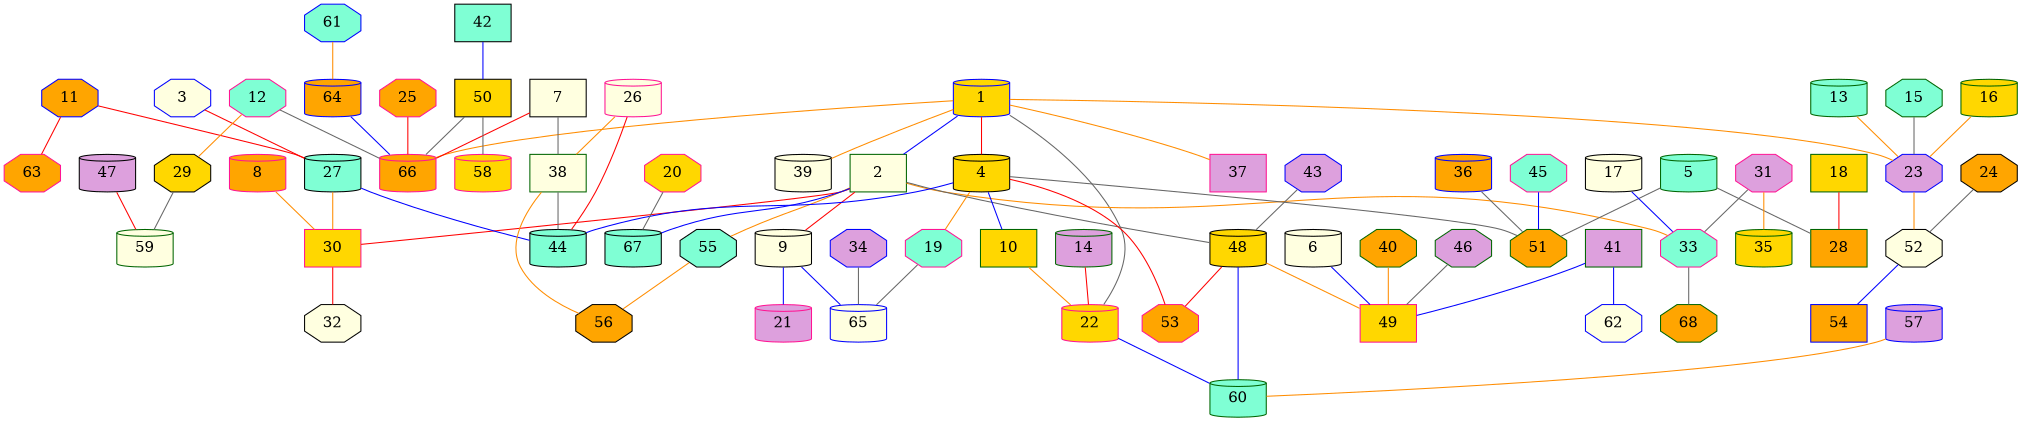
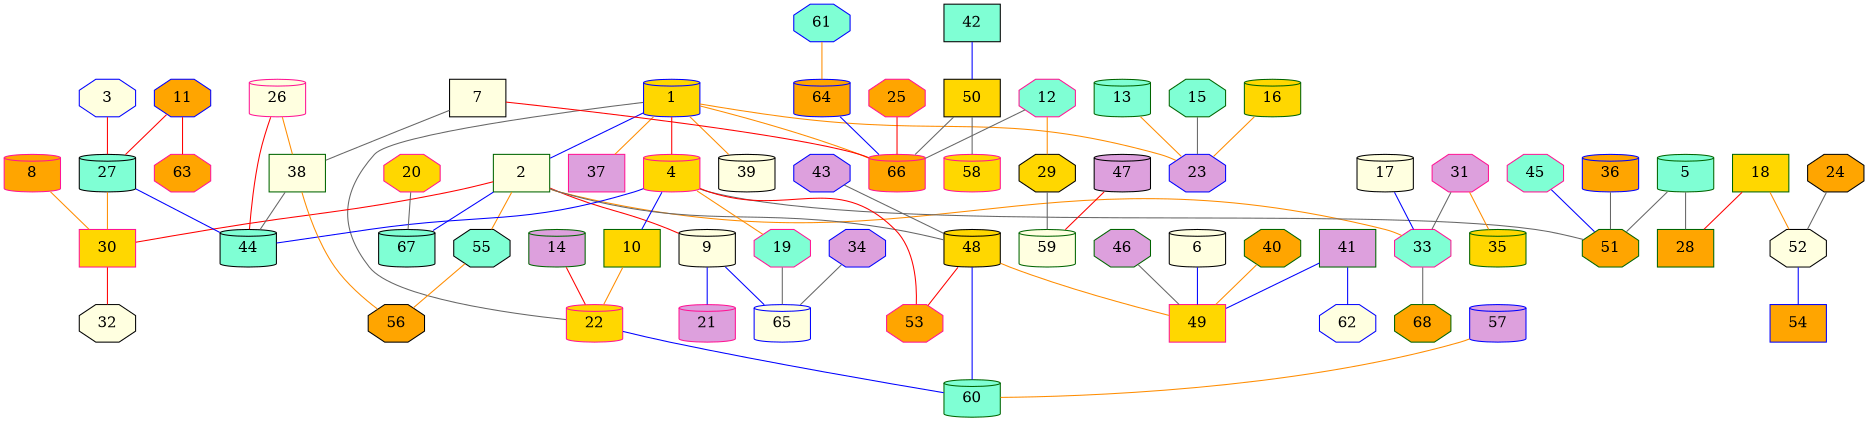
(982, 173) -> (672, 173)
(1914, 211) -> (1780, 211)
